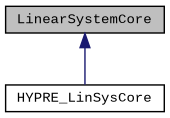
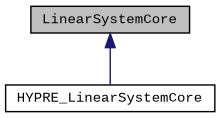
(85, 98) -> (110, 98)
